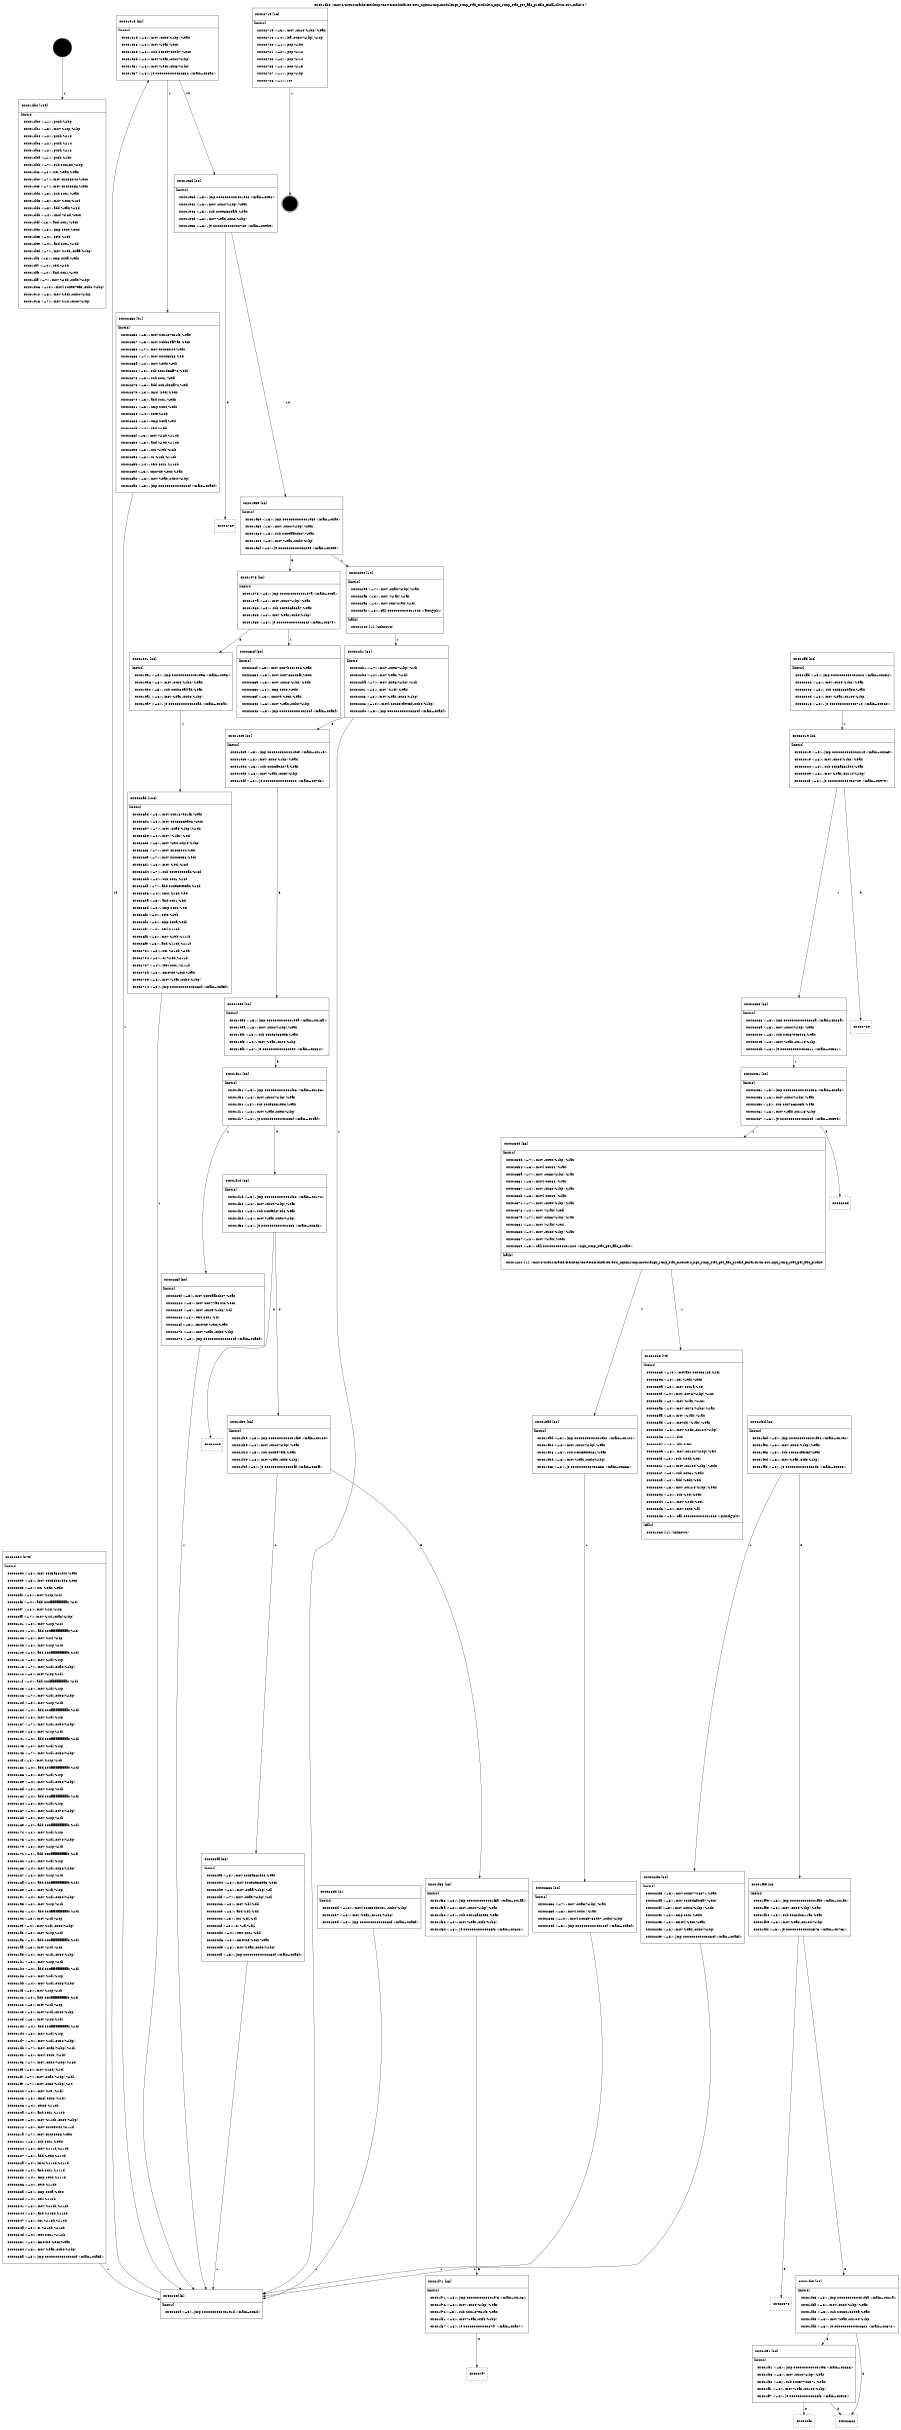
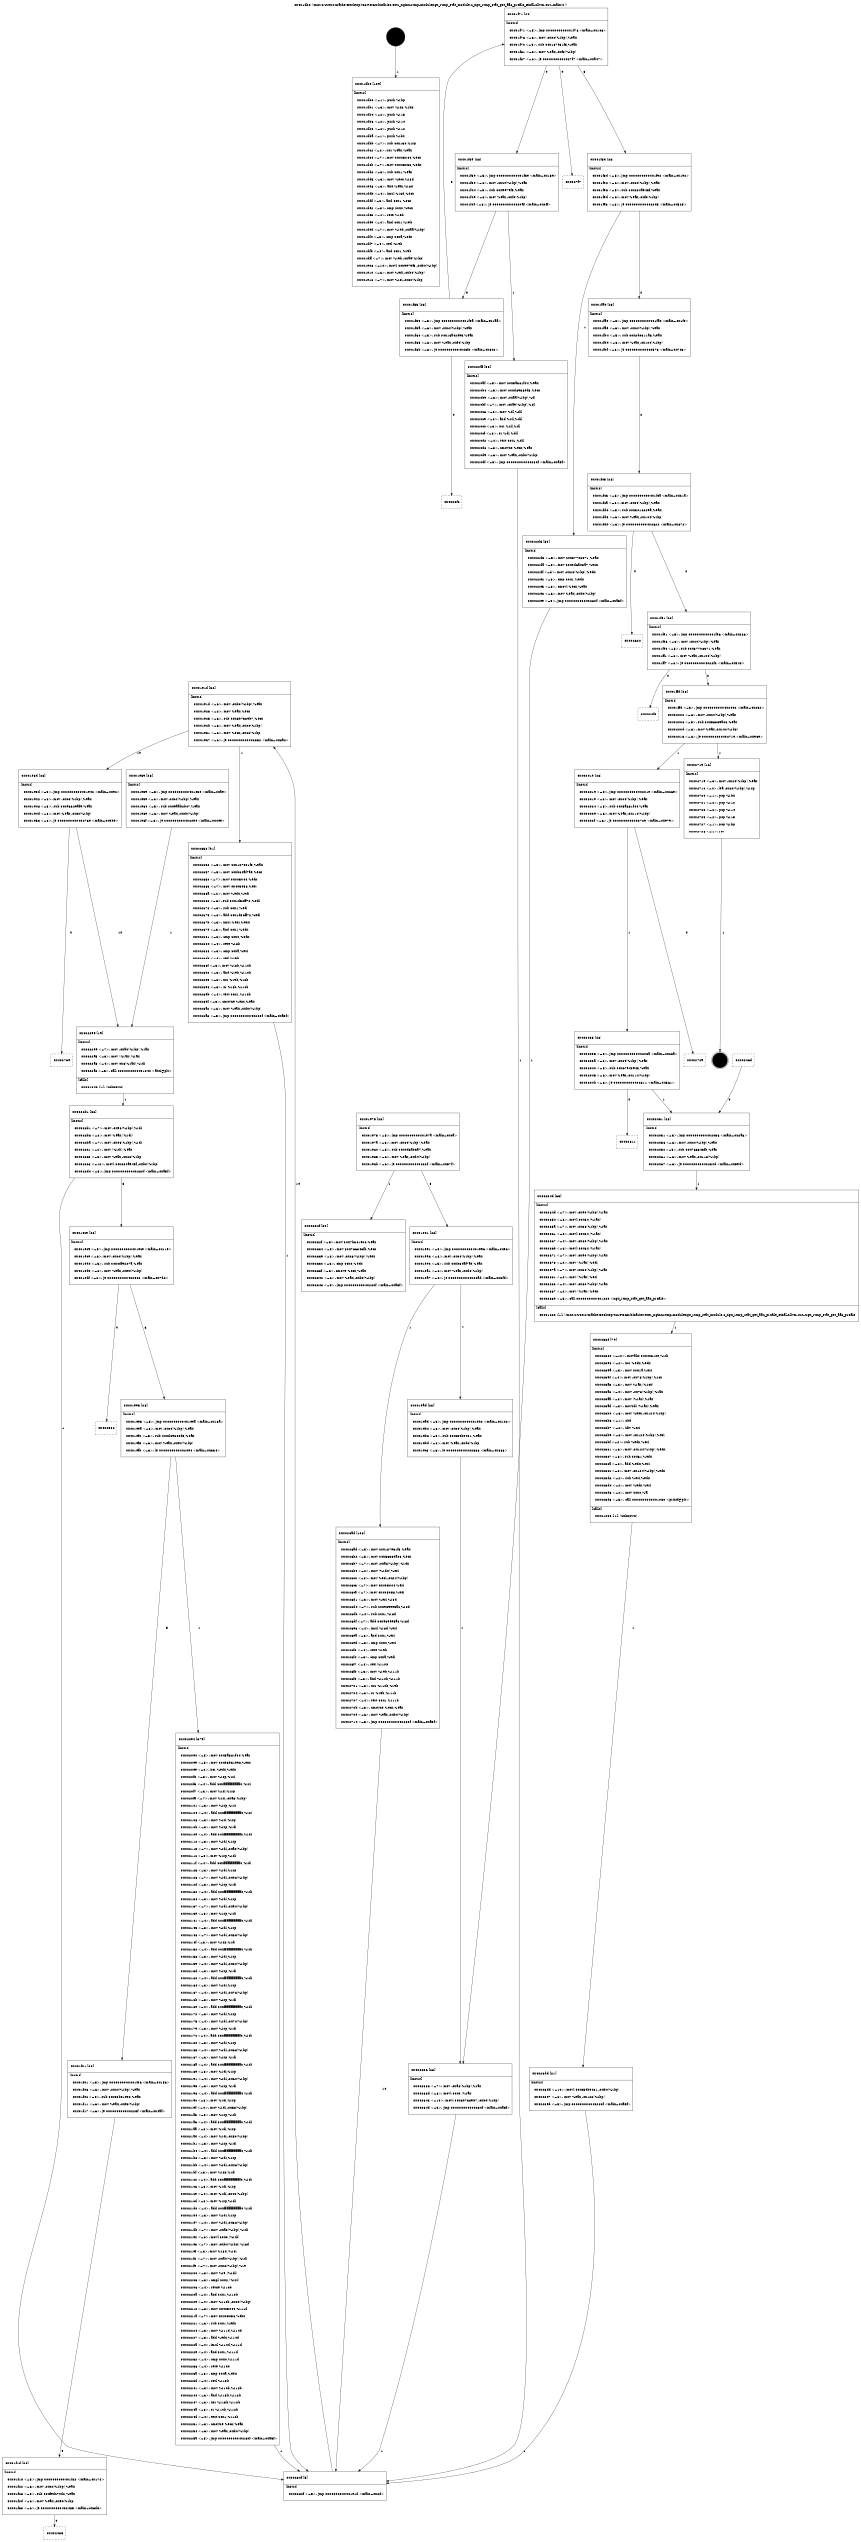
none -> (603, 108)
(258, 364) -> (97, 926)
none -> (452, 502)
(290, 562) -> none
none -> (718, 750)
none -> (627, 1142)
(835, 1159) -> (733, 1090)
(159, 1203) -> (384, 2089)
(213, 1310) -> none
(277, 1323) -> (532, 108)
(618, 1341) -> (461, 1341)
none -> (106, 1428)
none -> (187, 1594)
none -> (608, 1794)
(621, 2266) -> (525, 1334)
(781, 2304) -> none
(835, 2408) -> (706, 676)
